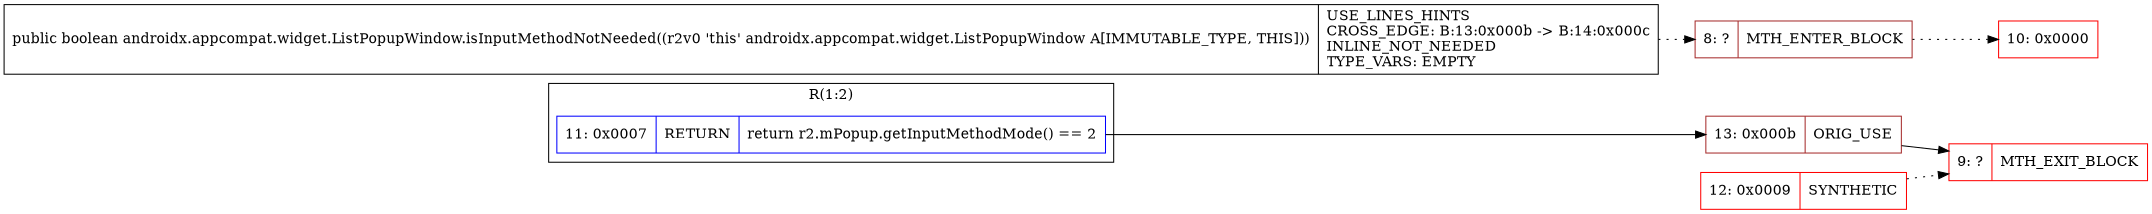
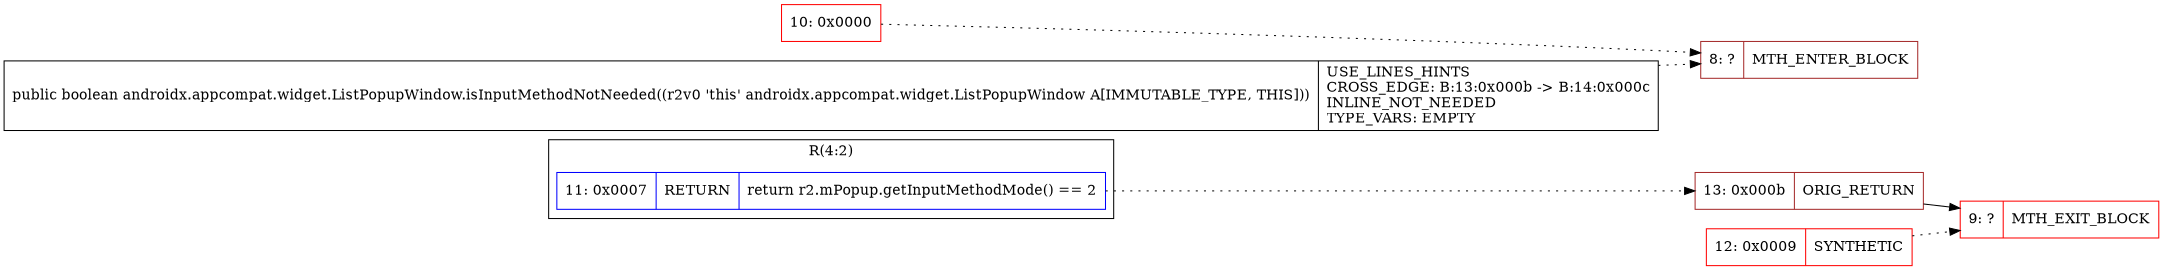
(1950, 39) -> (1286, 36)
(831, 95) -> (831, 151)
(1853, 134) -> (1859, 190)
(1401, 135) -> (1395, 191)
